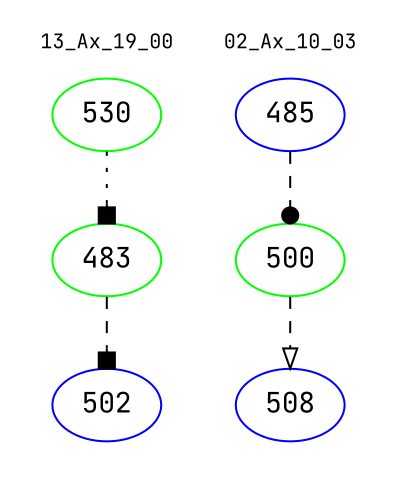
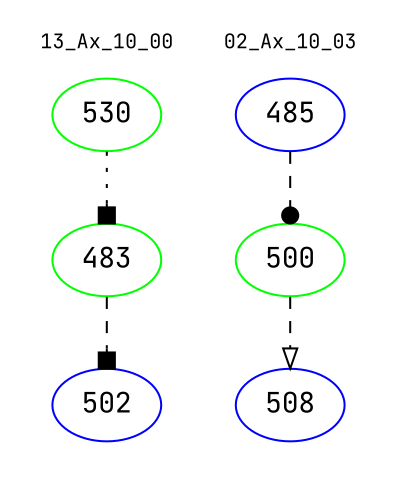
(108, 43) -> (108, 43)
